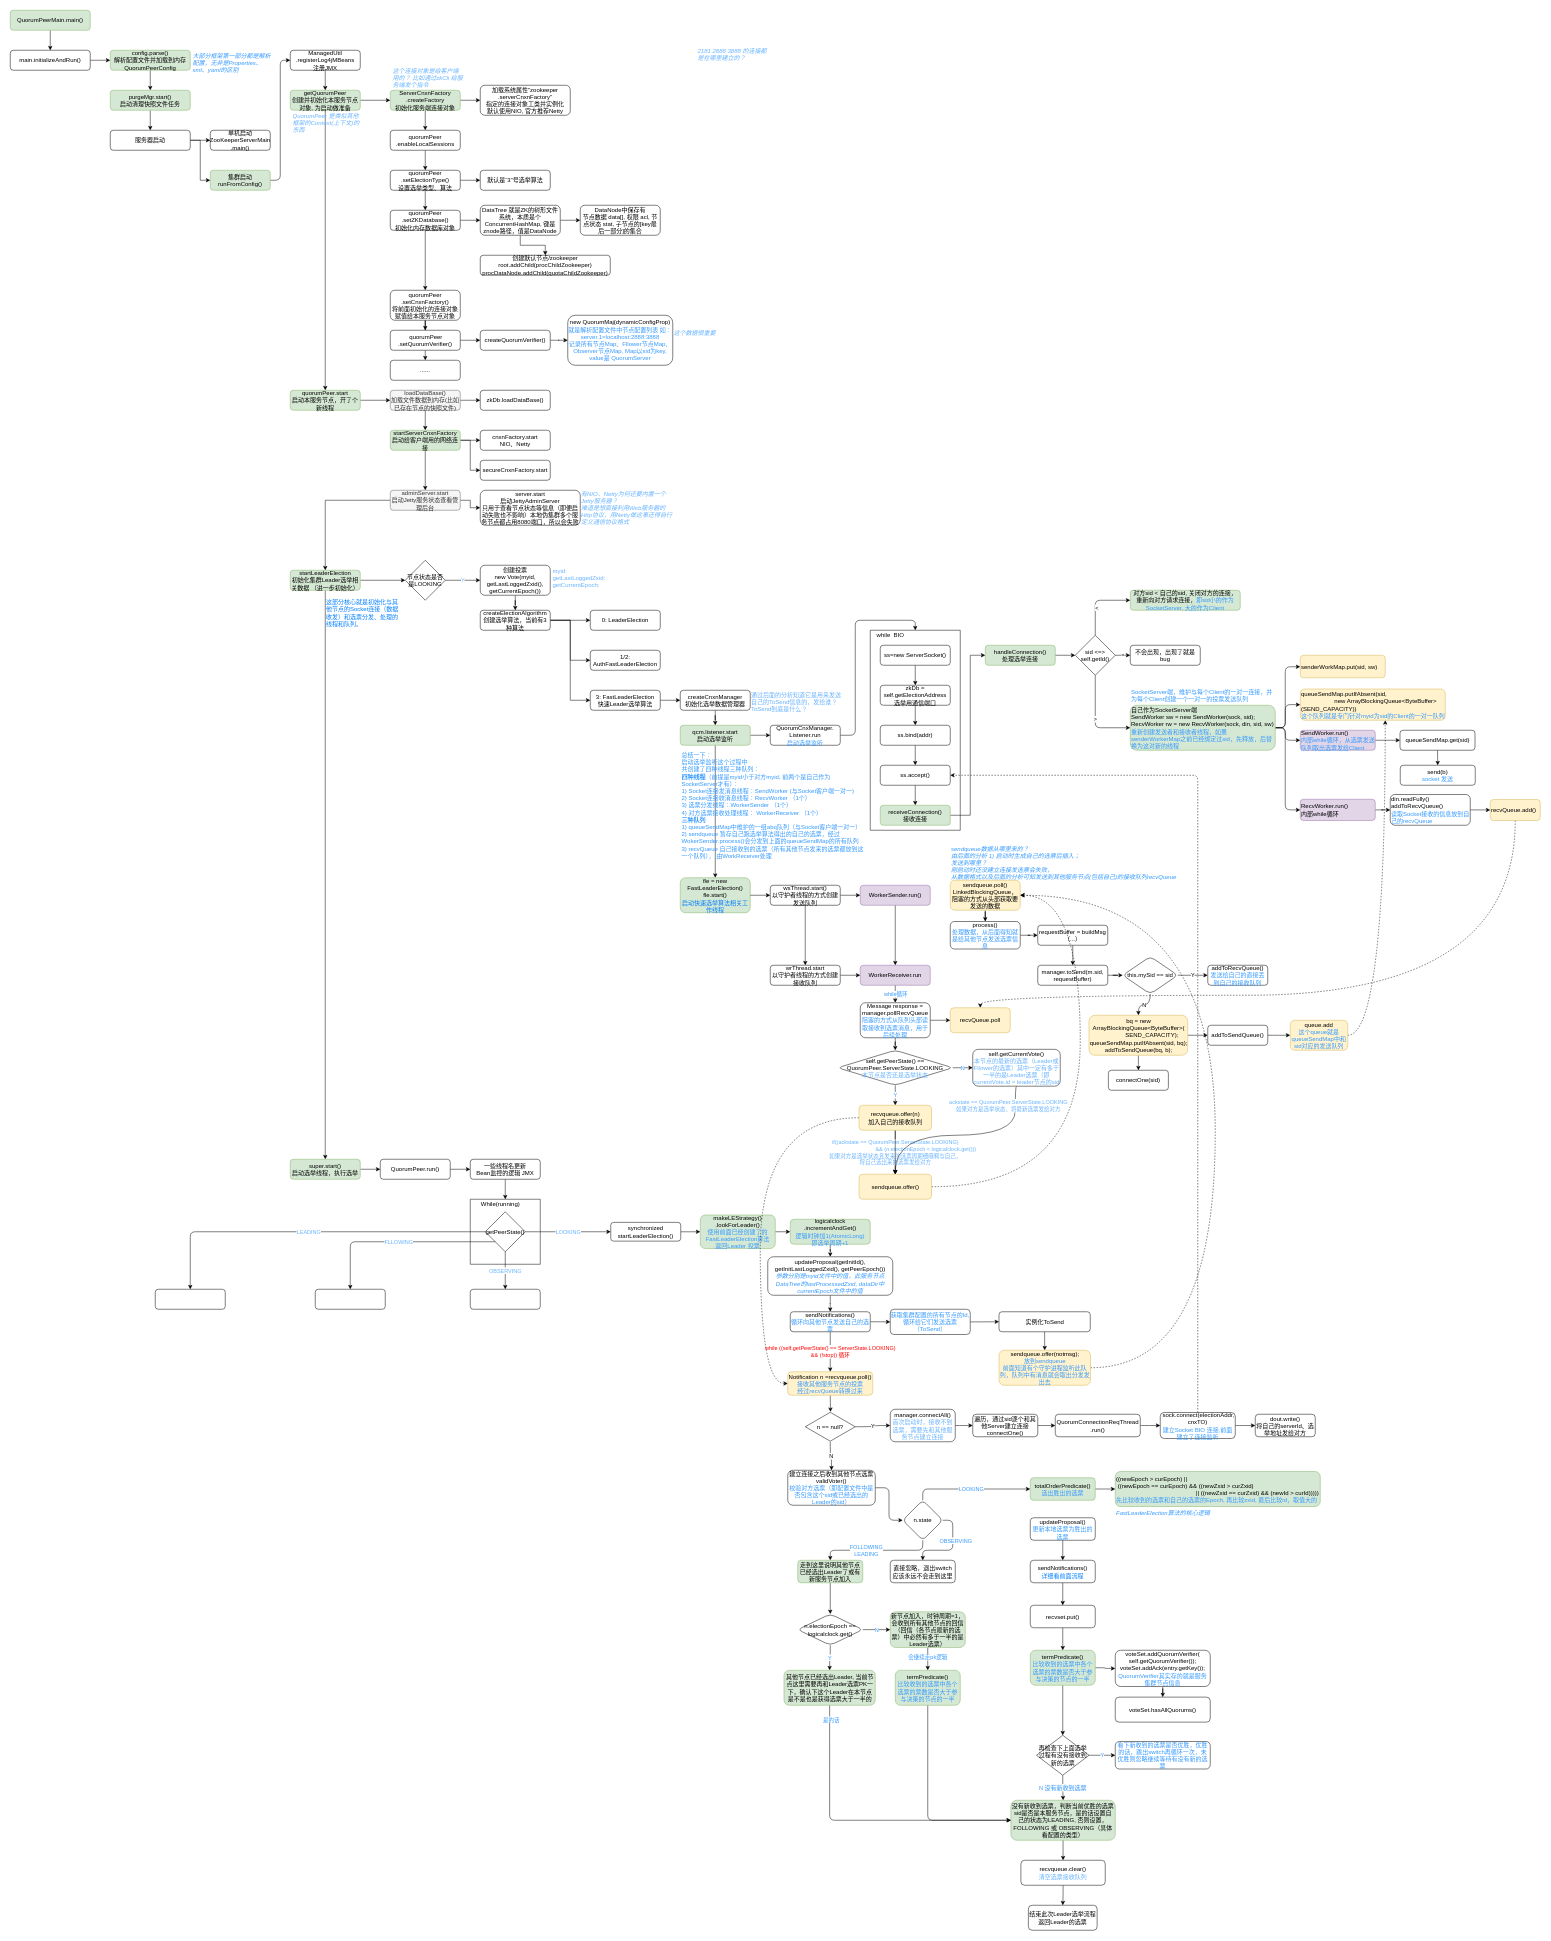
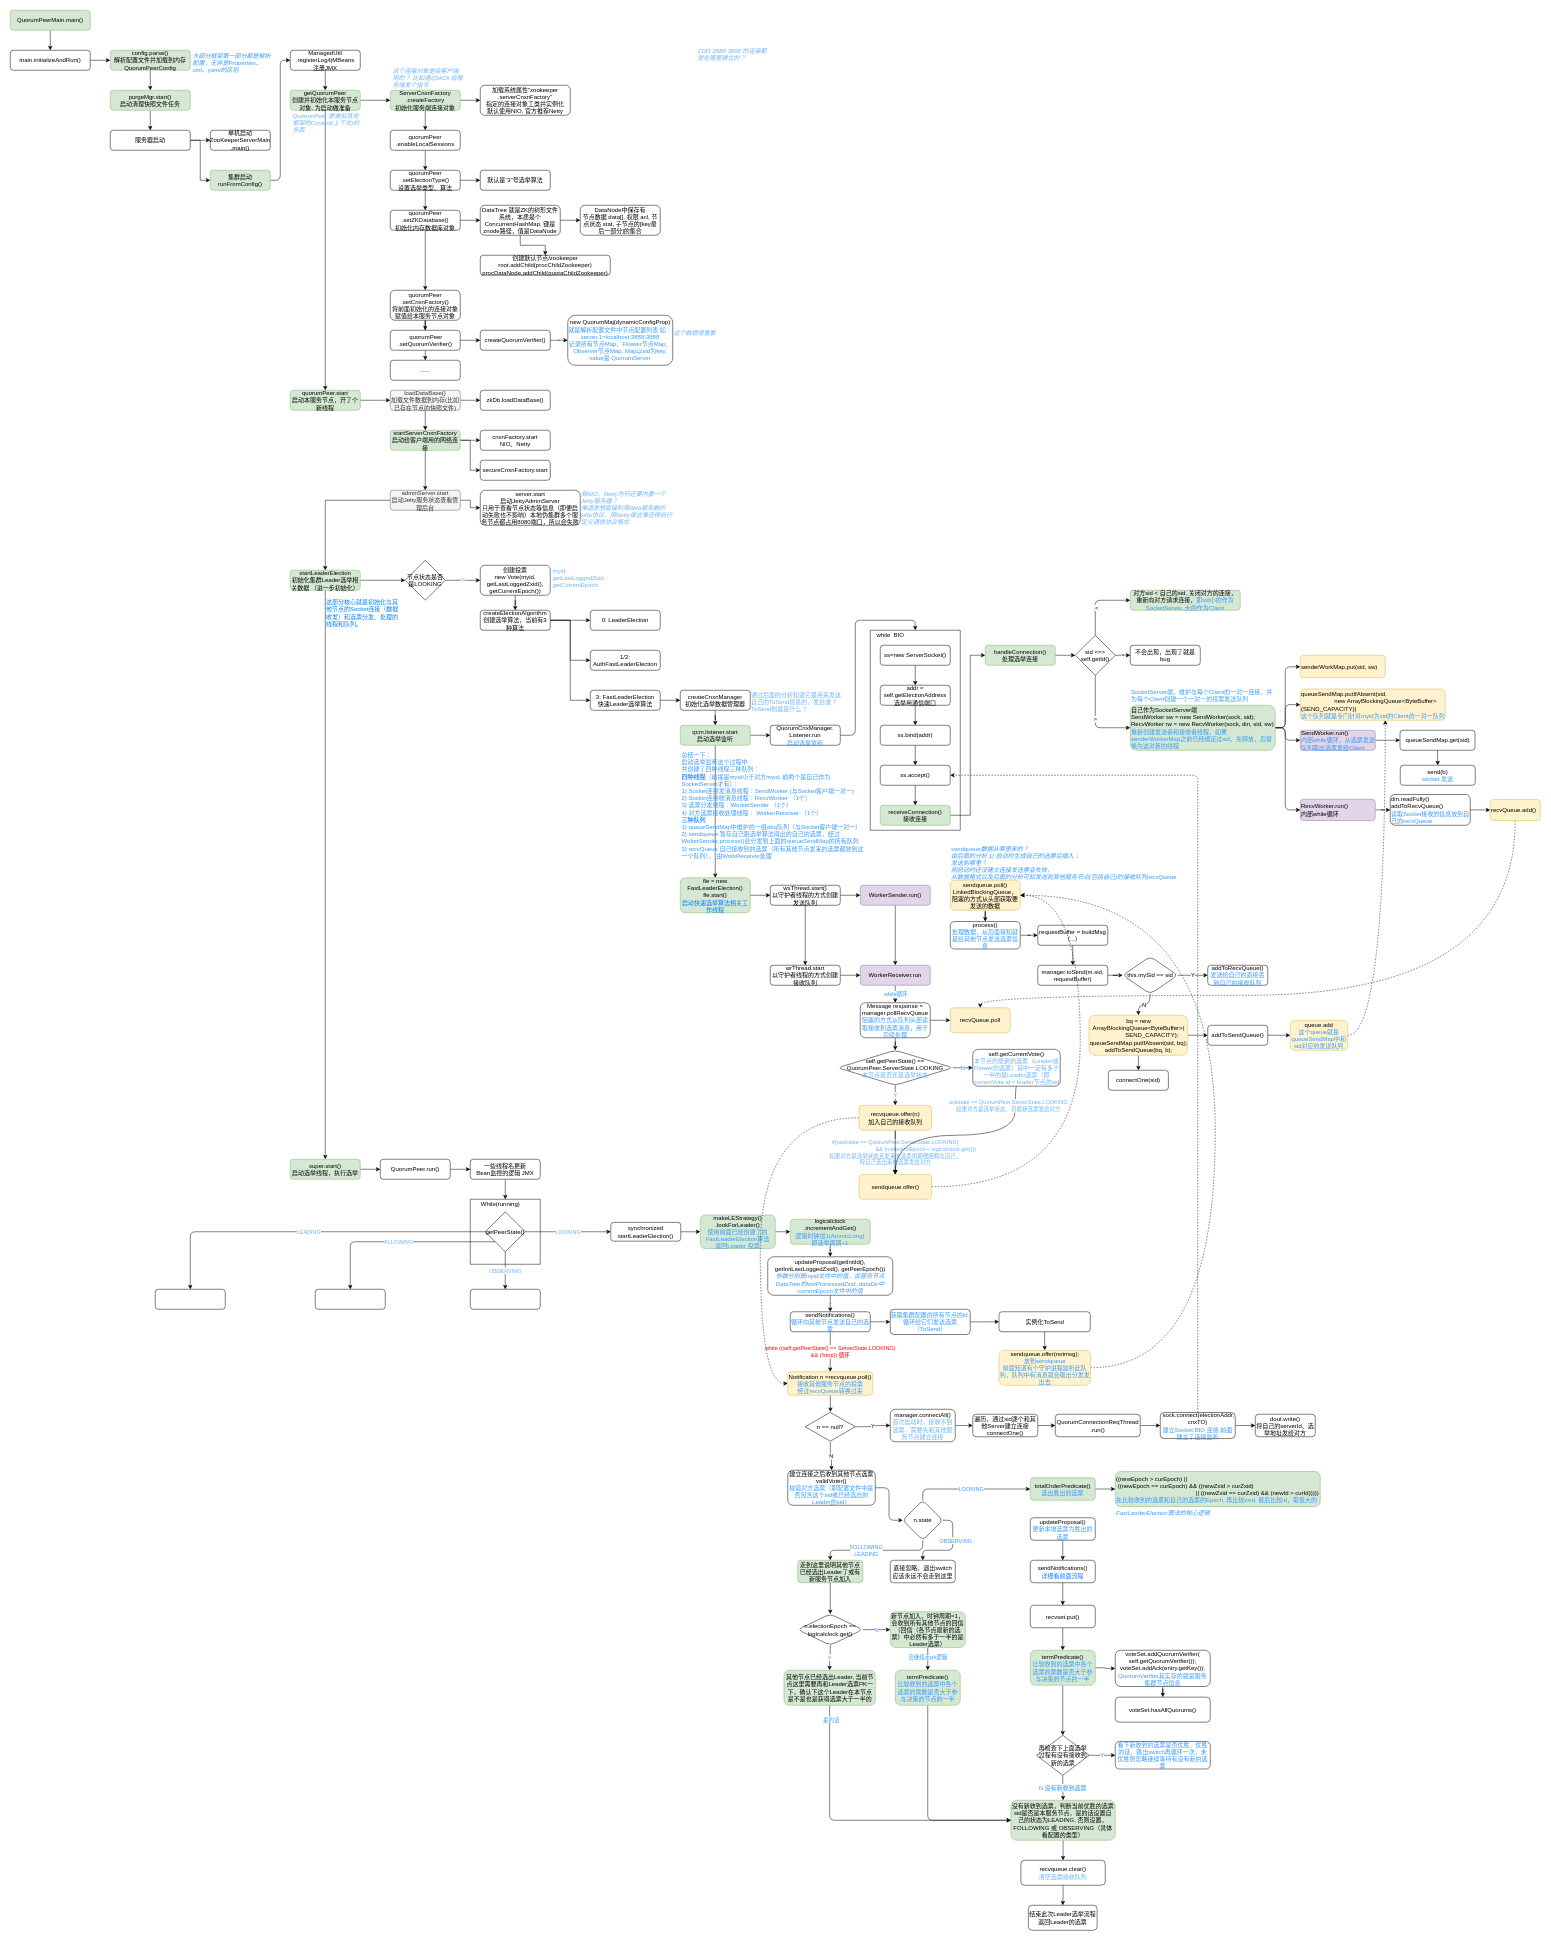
(915, 695) -> (915, 695)
